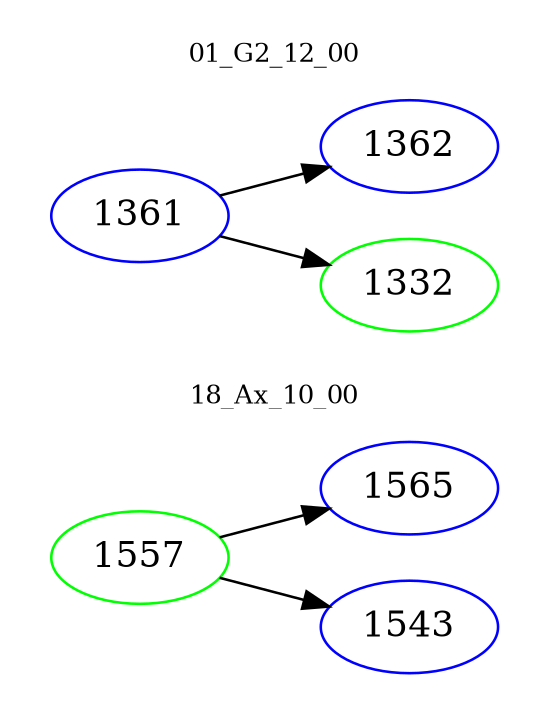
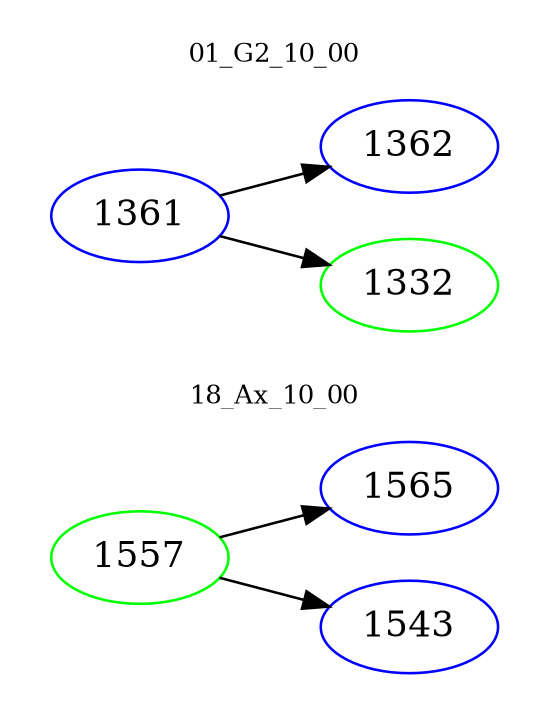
(275, 55) -> (275, 55)
